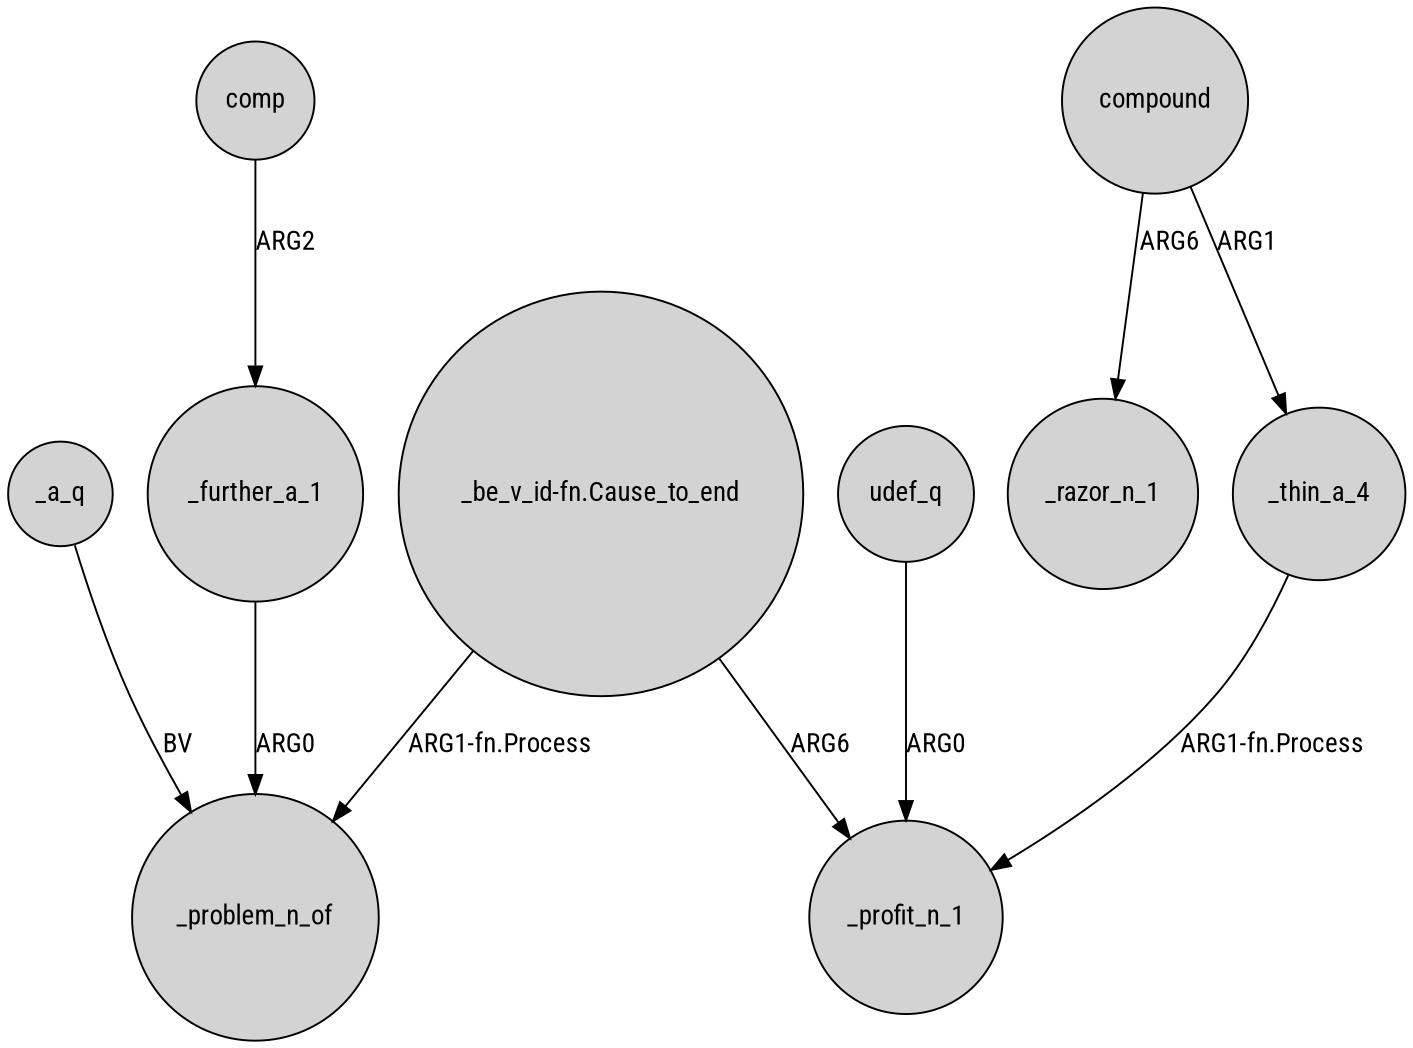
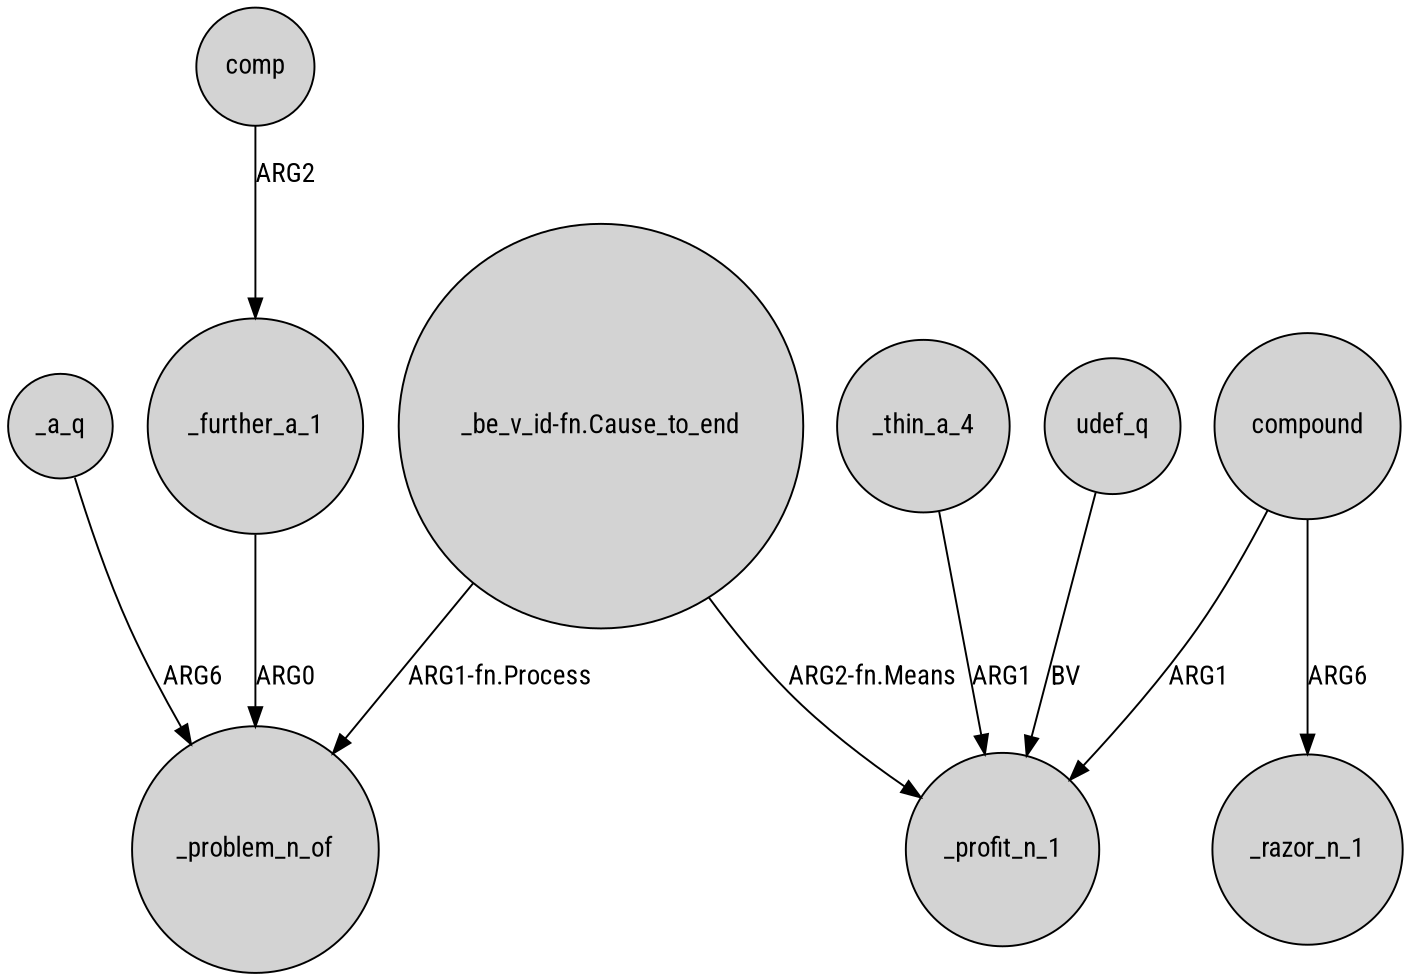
(1235, 291) -> (1185, 645)
(178, 745) -> (193, 677)
(820, 745) -> (873, 677)
(936, 745) -> (1066, 677)
(1273, 745) -> (1002, 677)
